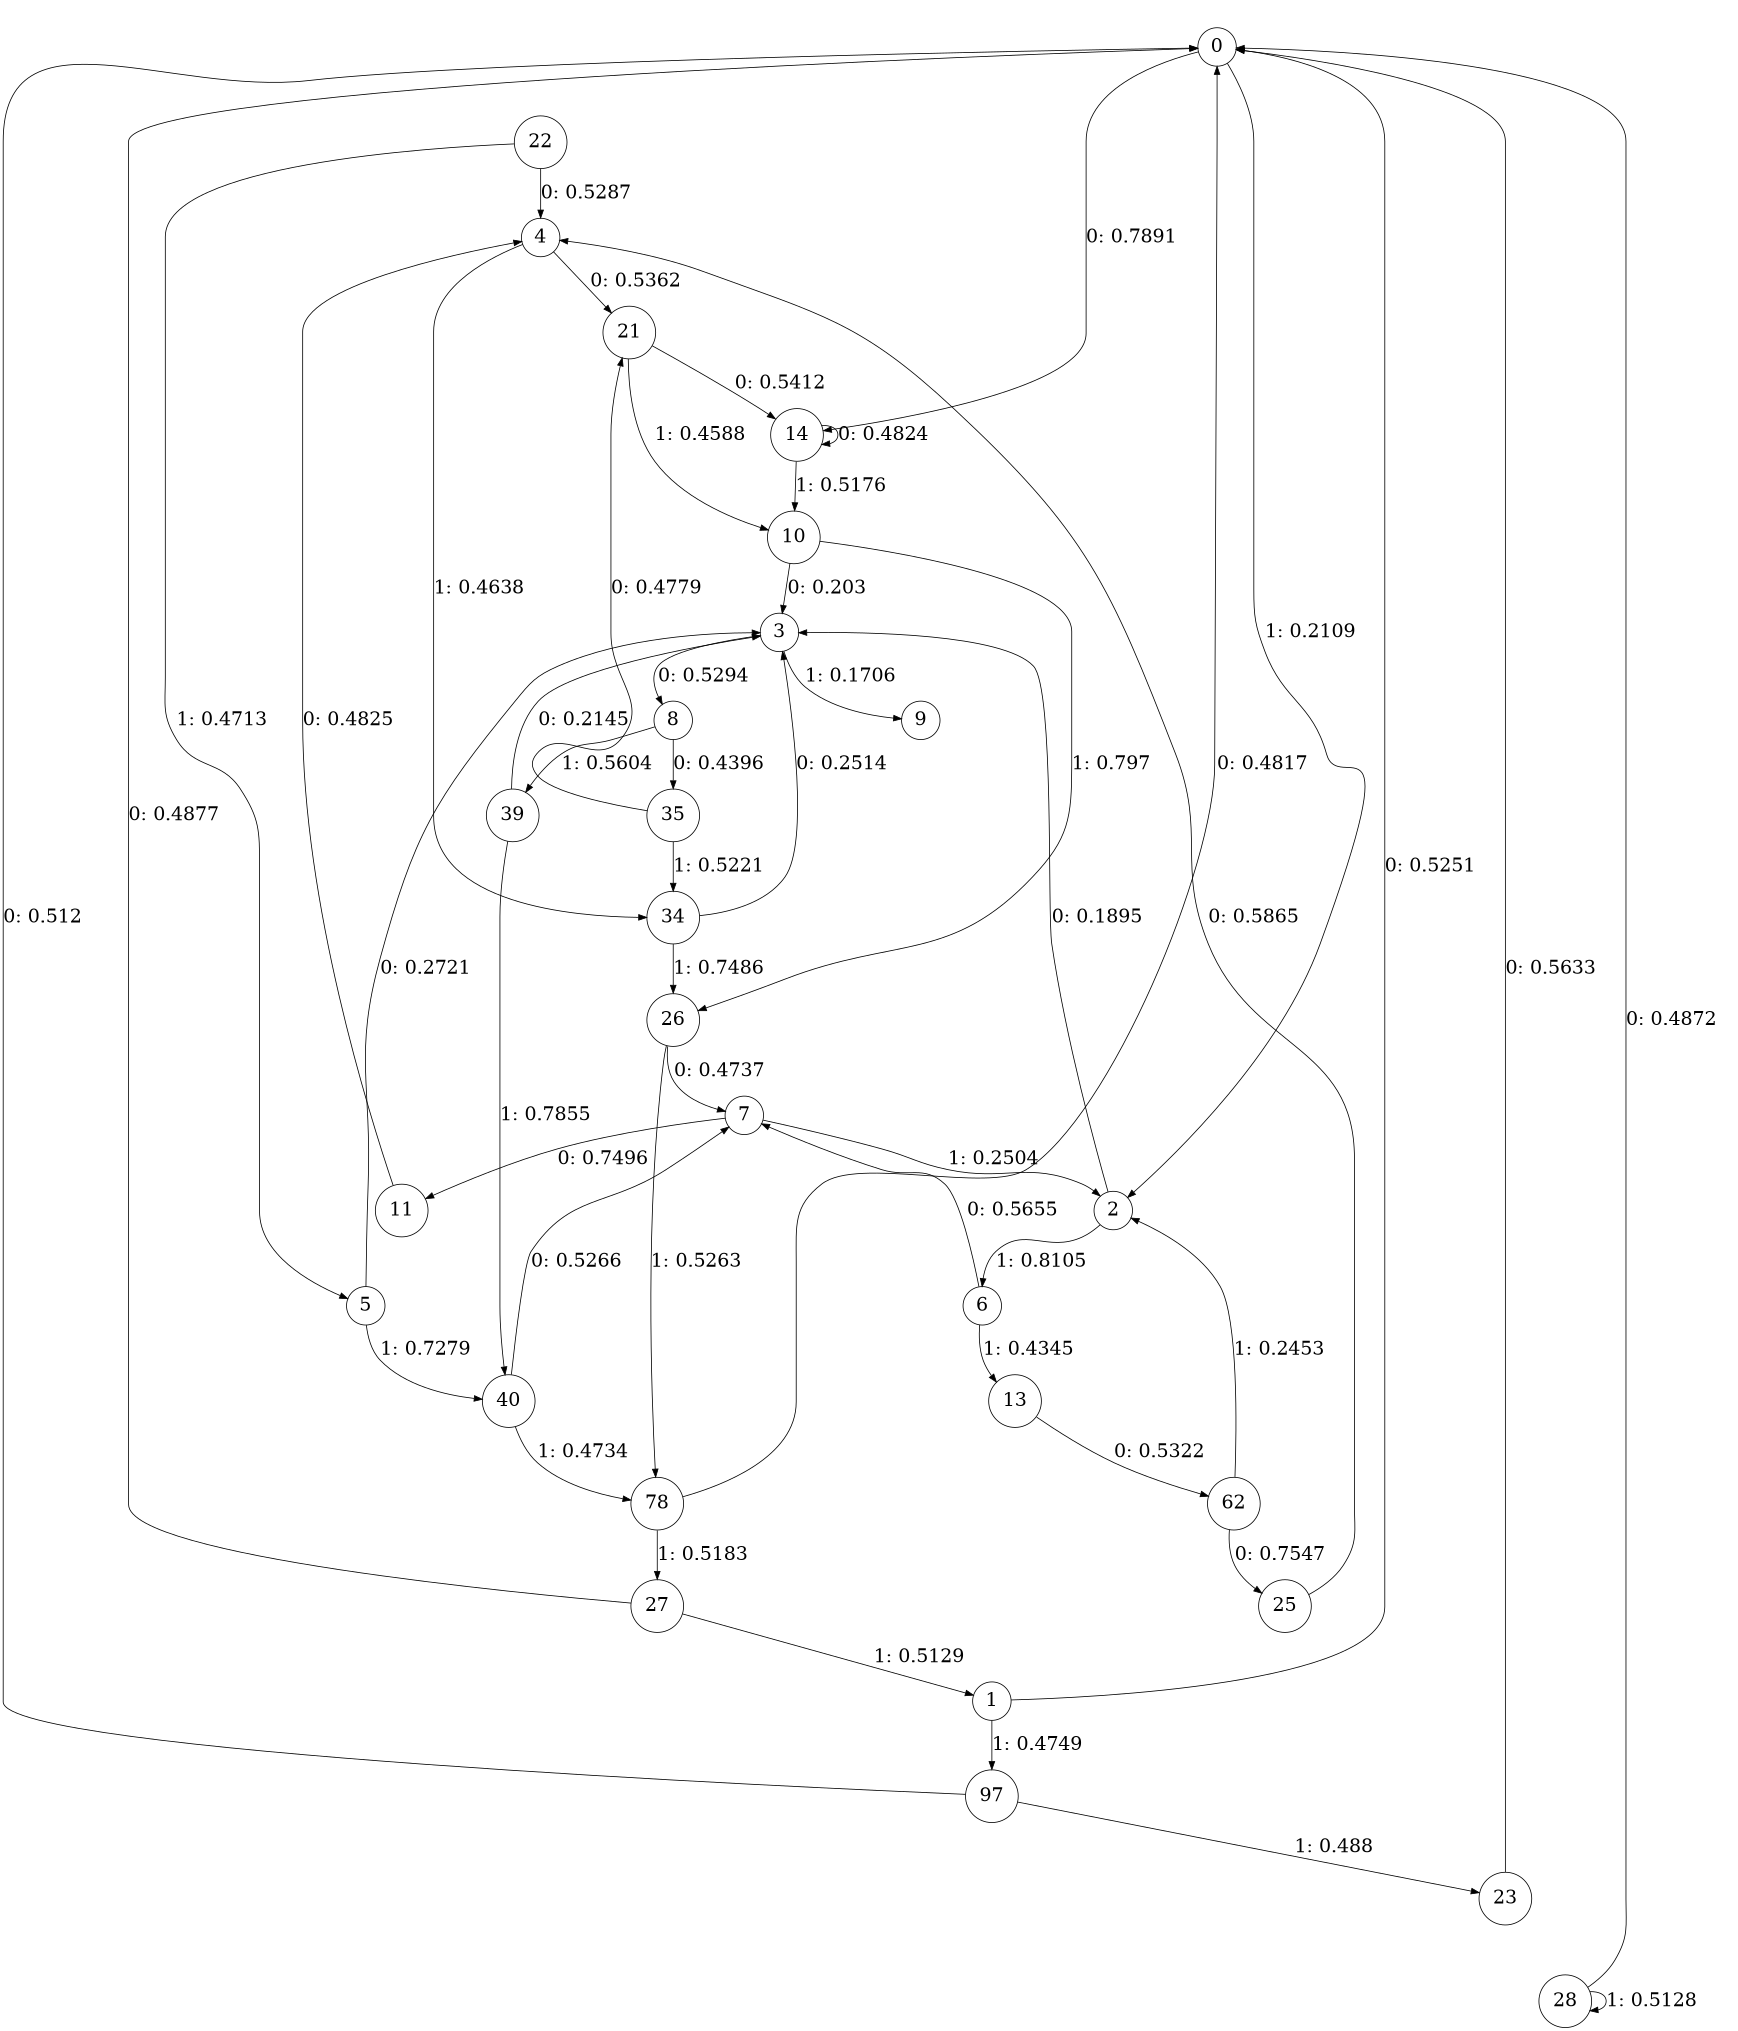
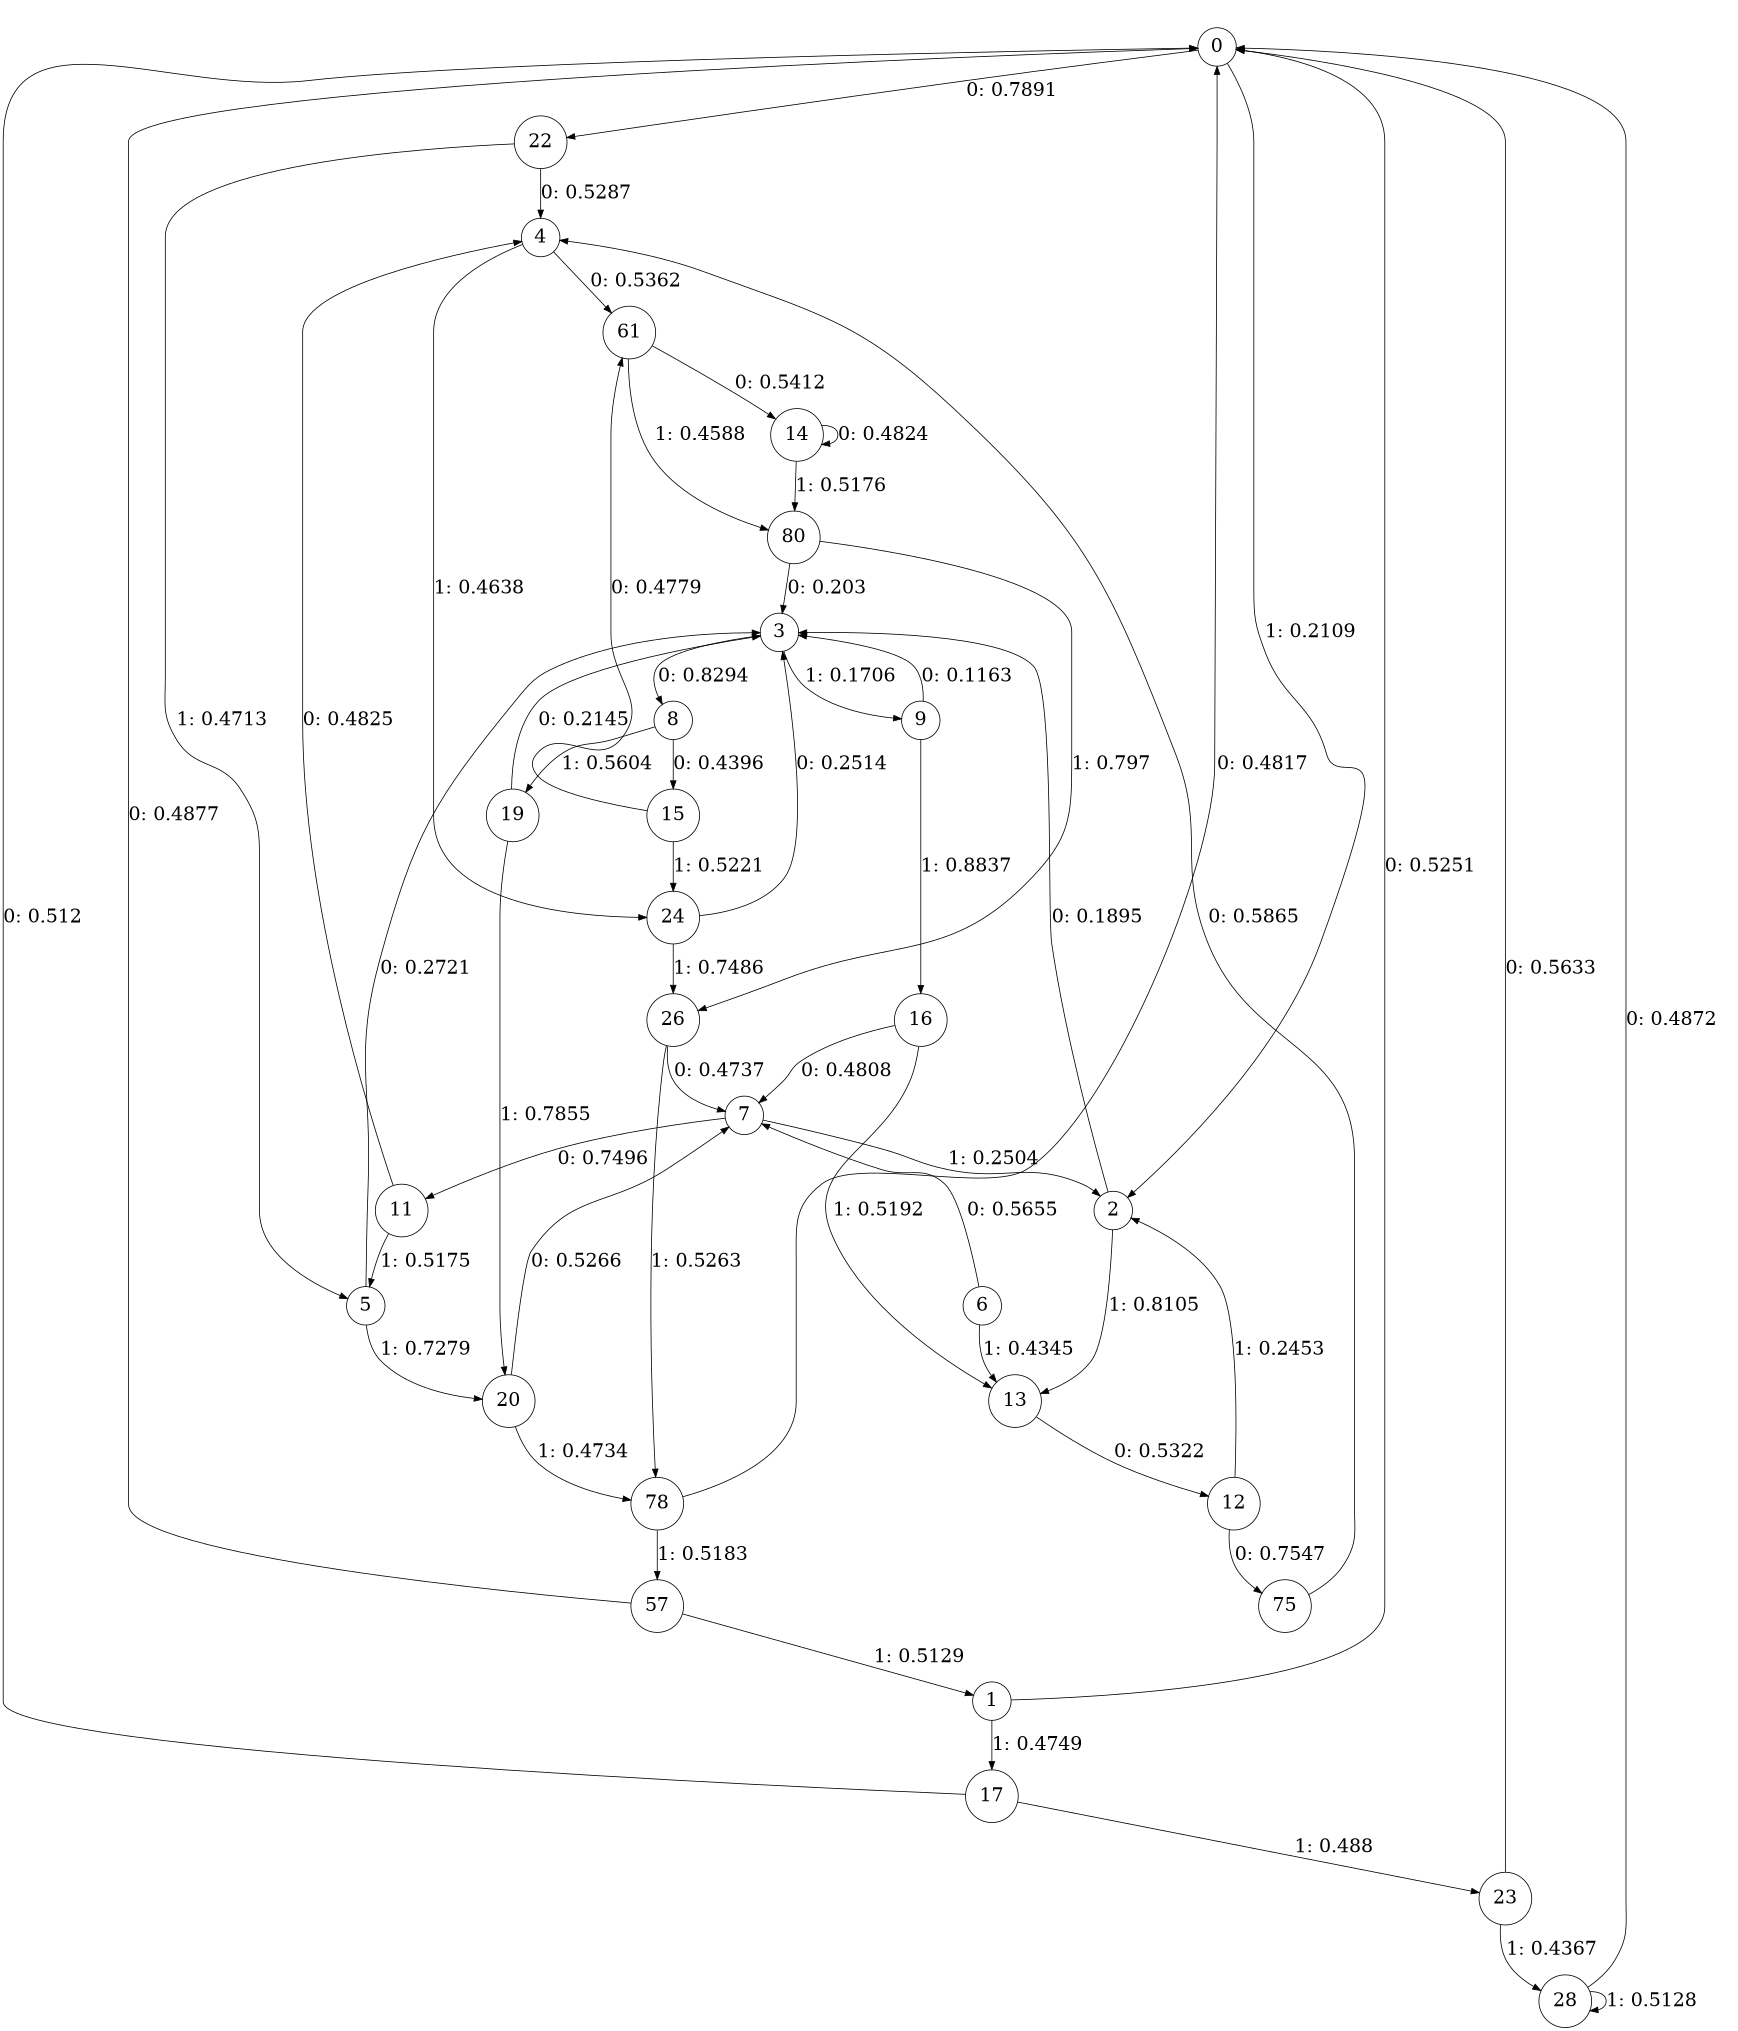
(1086, 302) -> (886, 92)
(629, 333) -> (629, 333)
(794, 537) -> (794, 537)
none -> (880, 650)
(712, 676) -> (712, 676)
(513, 815) -> (513, 815)
(673, 815) -> (673, 815)
(673, 918) -> (673, 918)
none -> (921, 1020)
(1034, 1240) -> (1104, 1323)
none -> (379, 1256)
(509, 1401) -> (509, 1401)
(1234, 1504) -> (1234, 1504)
(657, 1606) -> (657, 1606)
(1285, 1606) -> (1285, 1606)
(992, 1796) -> (992, 1796)
none -> (1507, 1961)
